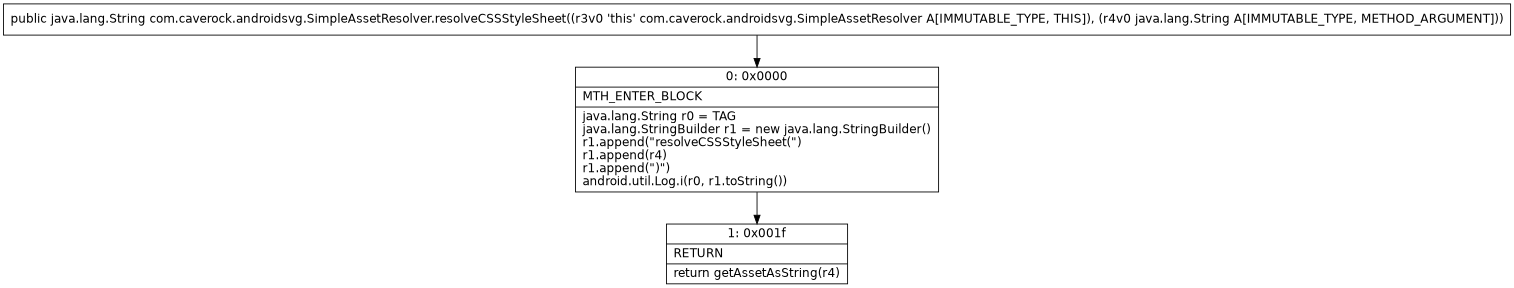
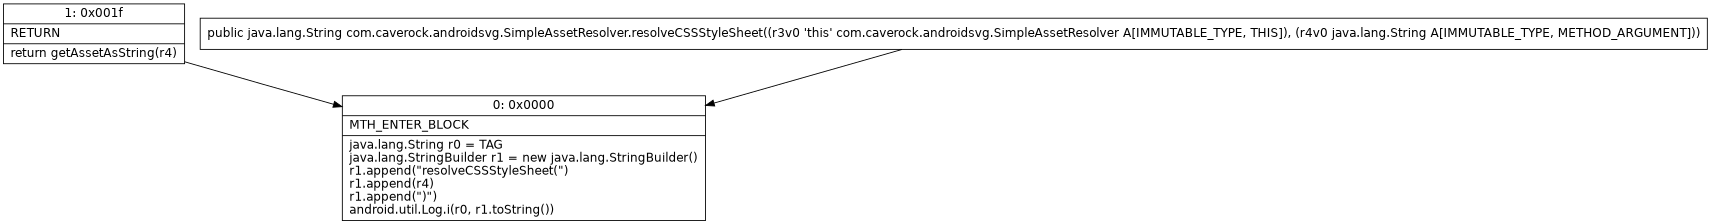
(757, 204) -> (259, 83)
